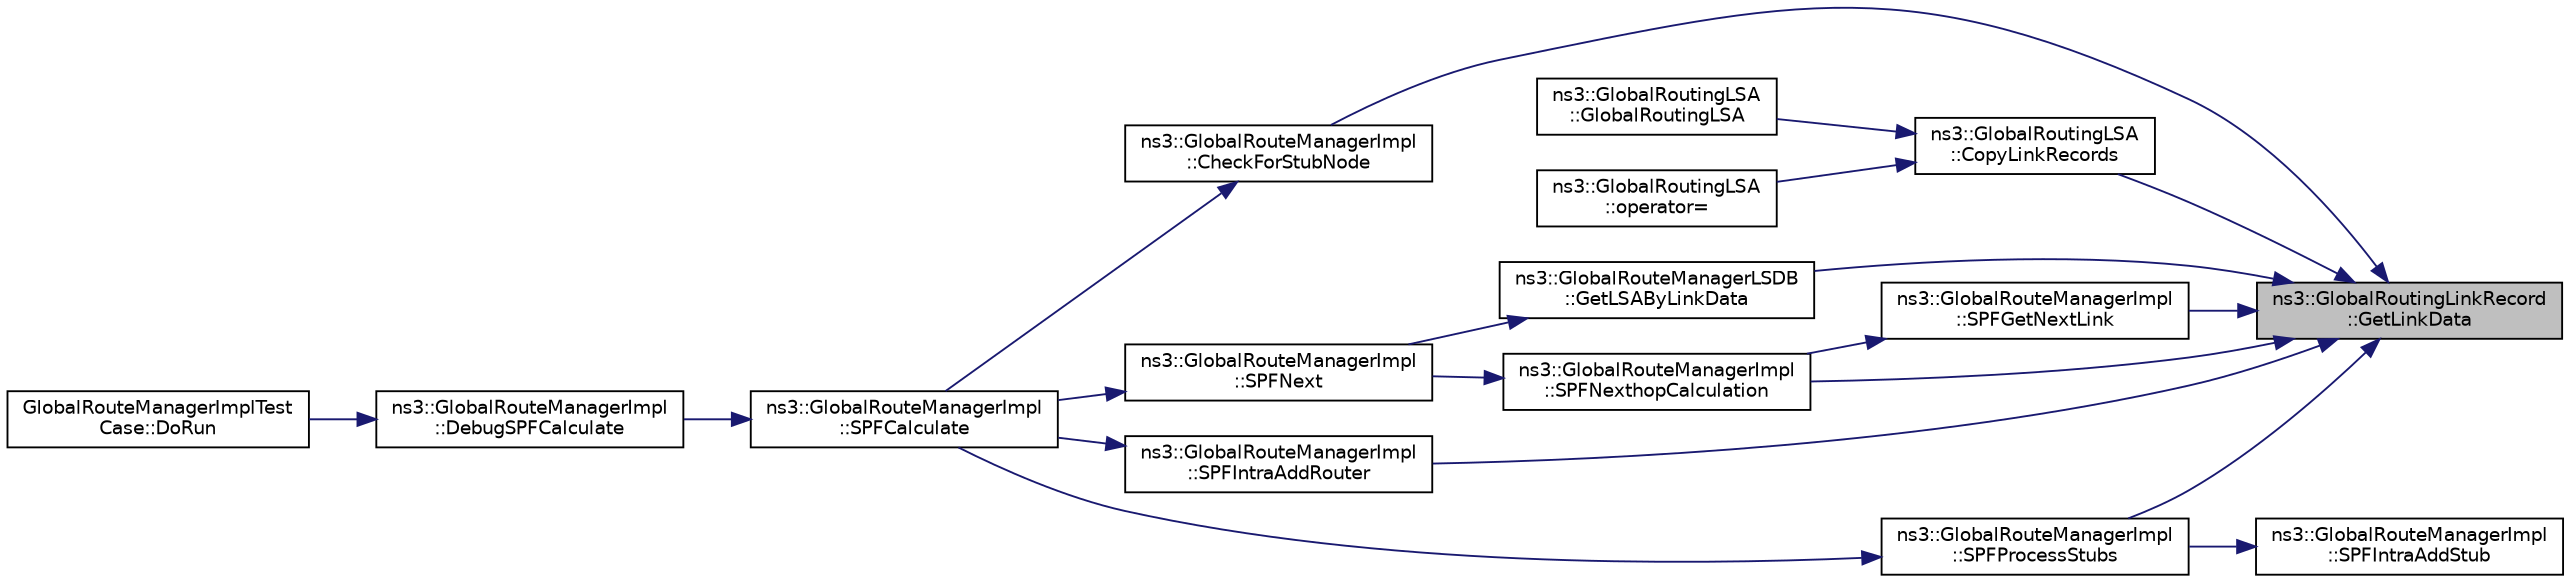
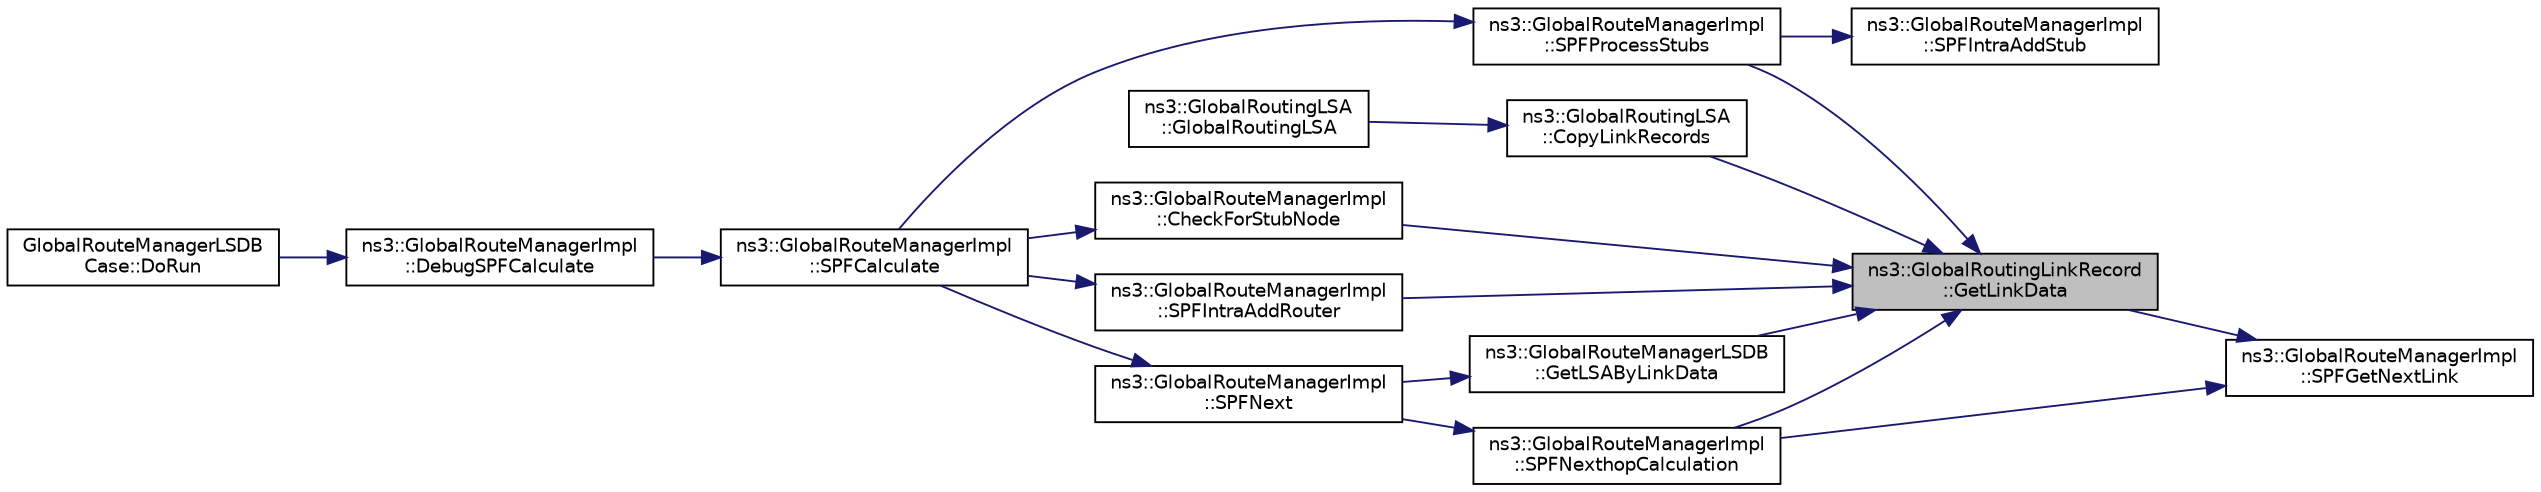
(1657, 198) -> none
(2213, 311) -> (2183, 323)
(158, 419) -> (143, 257)
